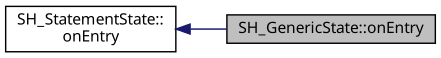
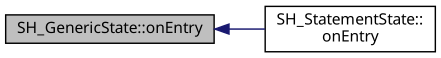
(209, 29) -> (247, 29)
